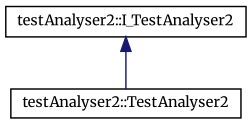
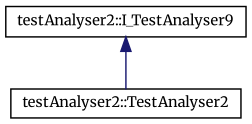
(126, 22) -> (126, 22)
